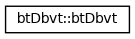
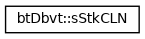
(67, 19) -> (72, 19)
